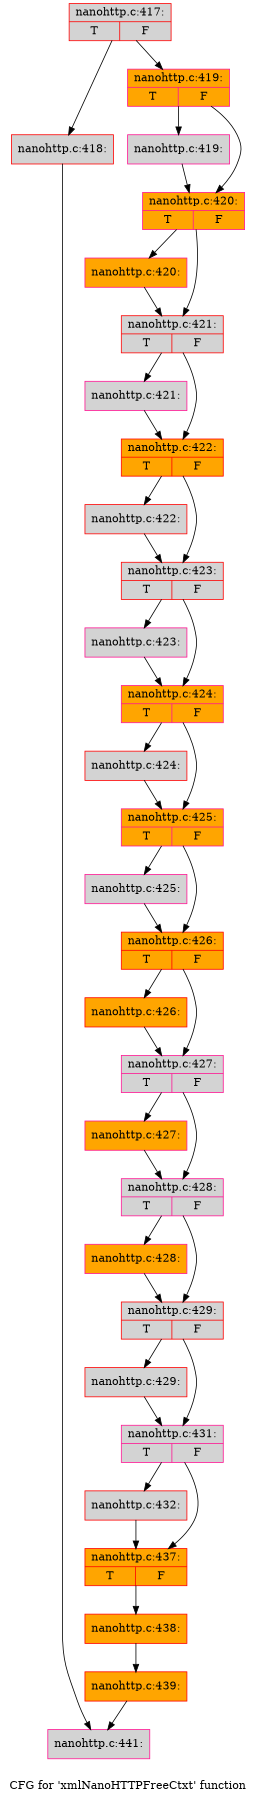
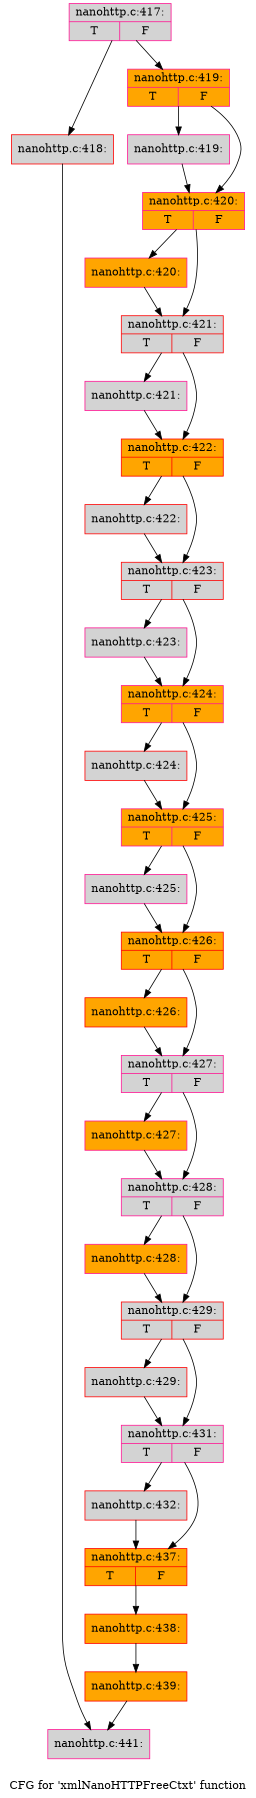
(120, 22) -> (120, 22)
